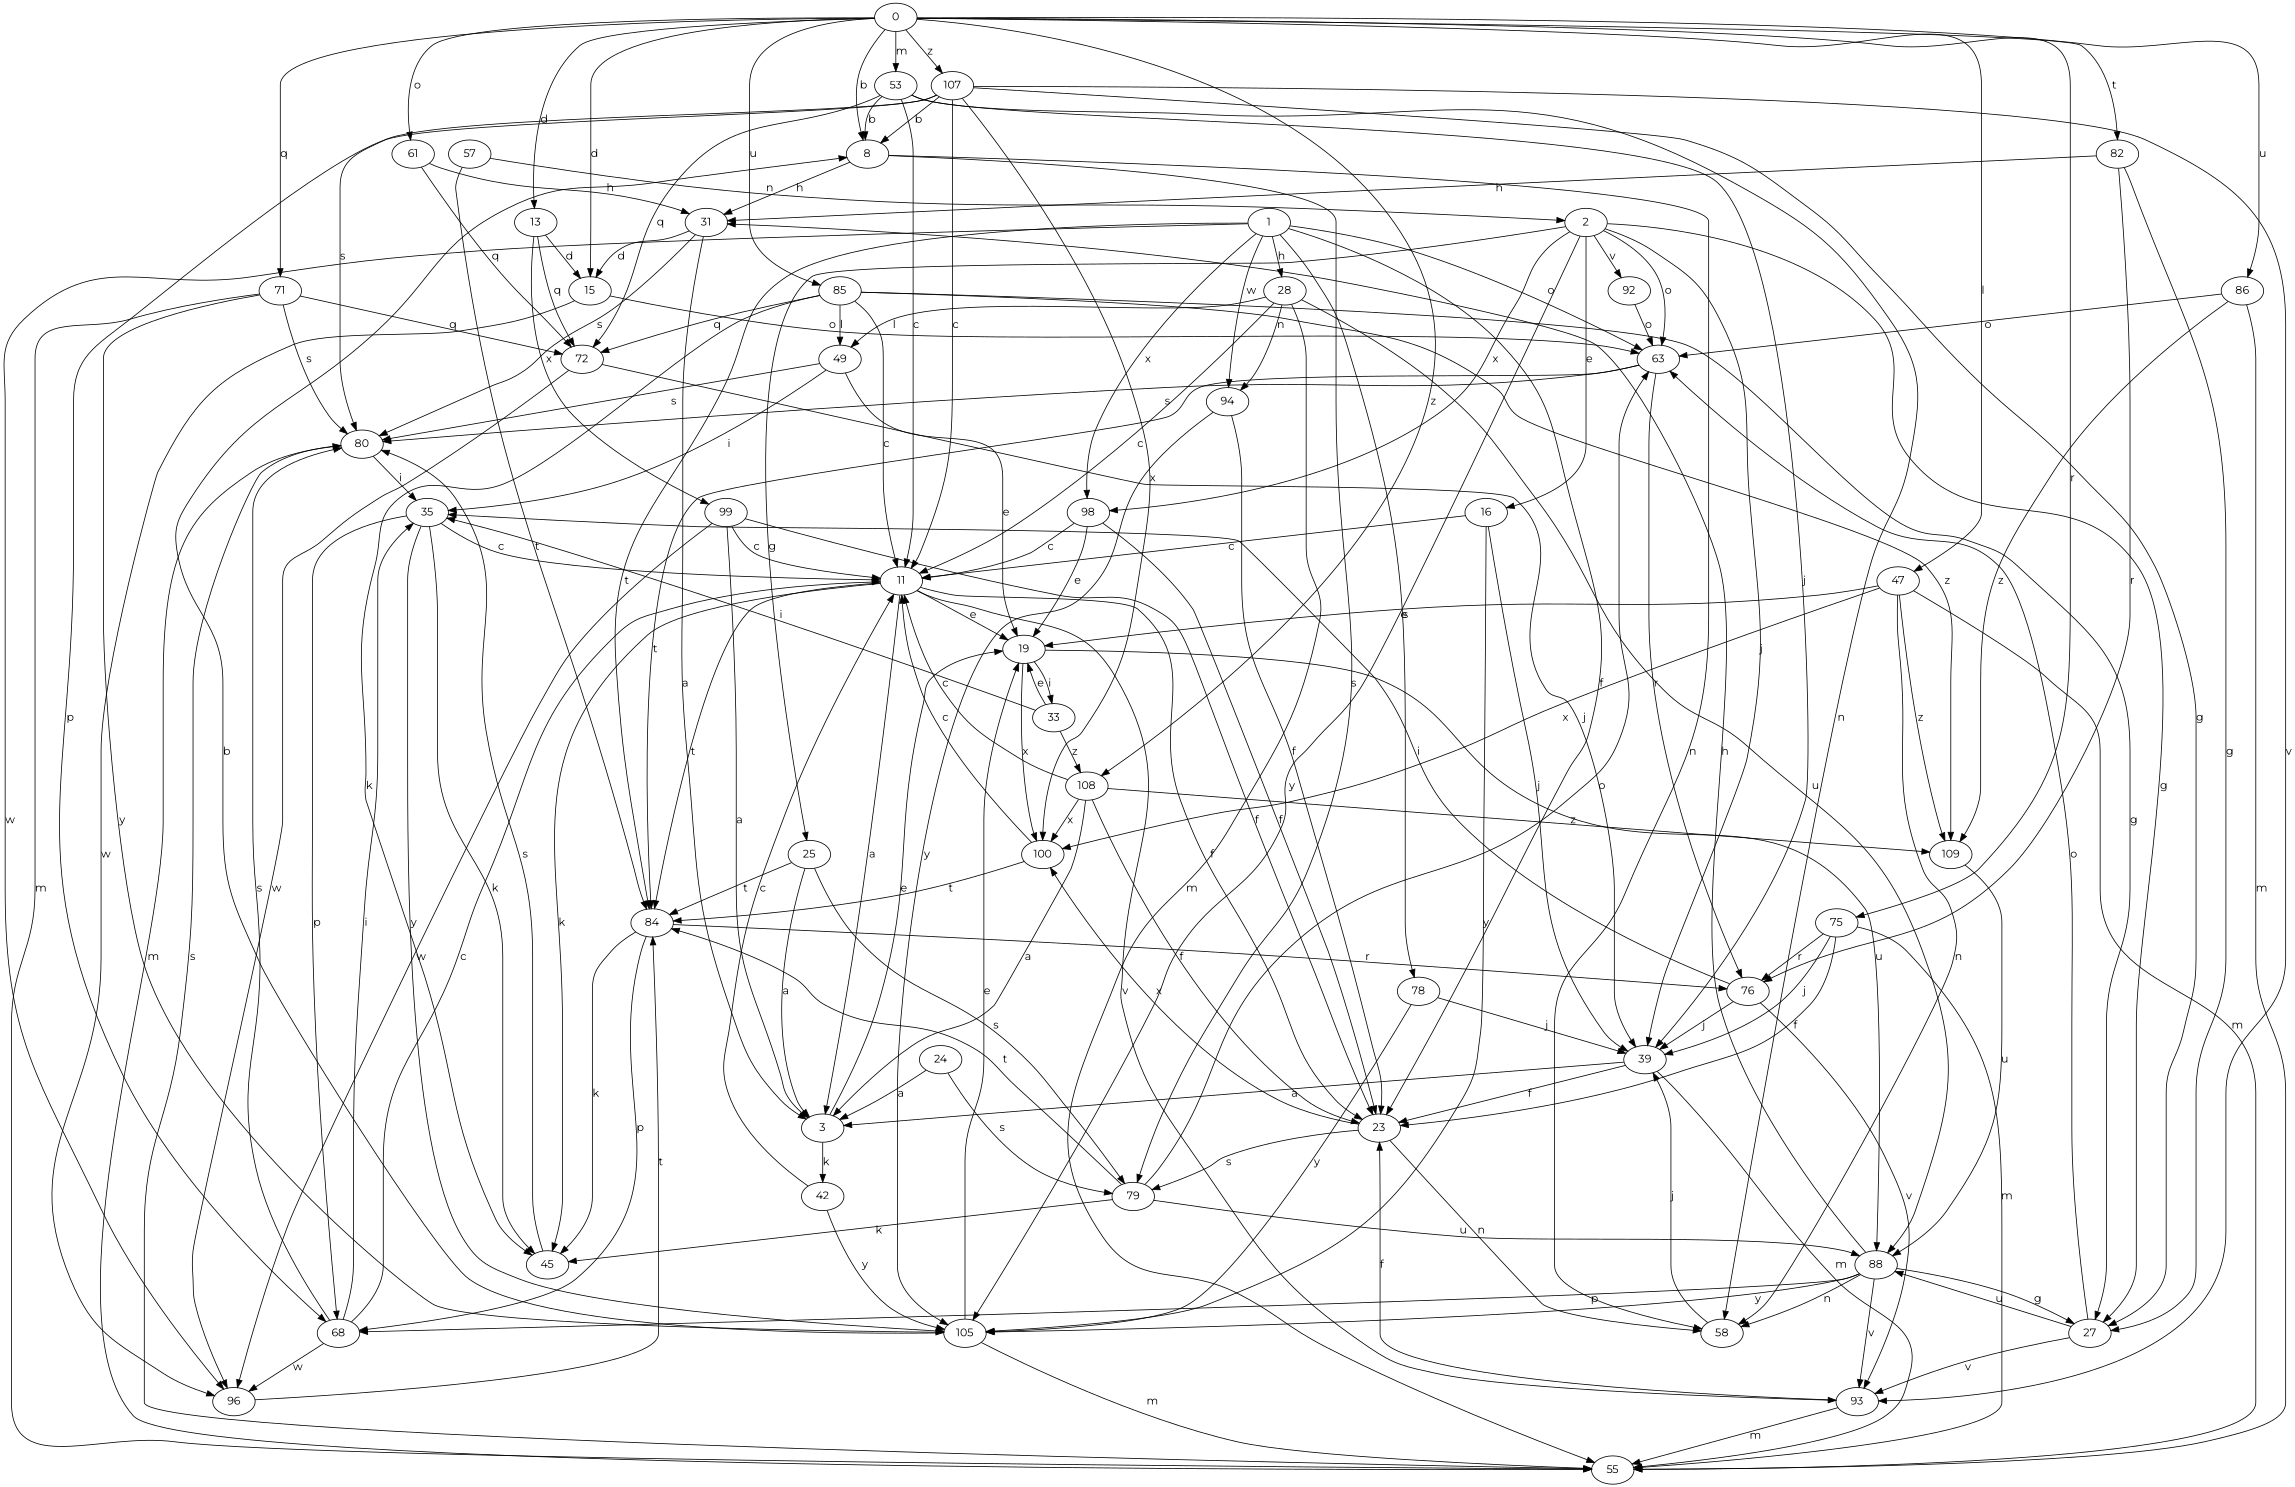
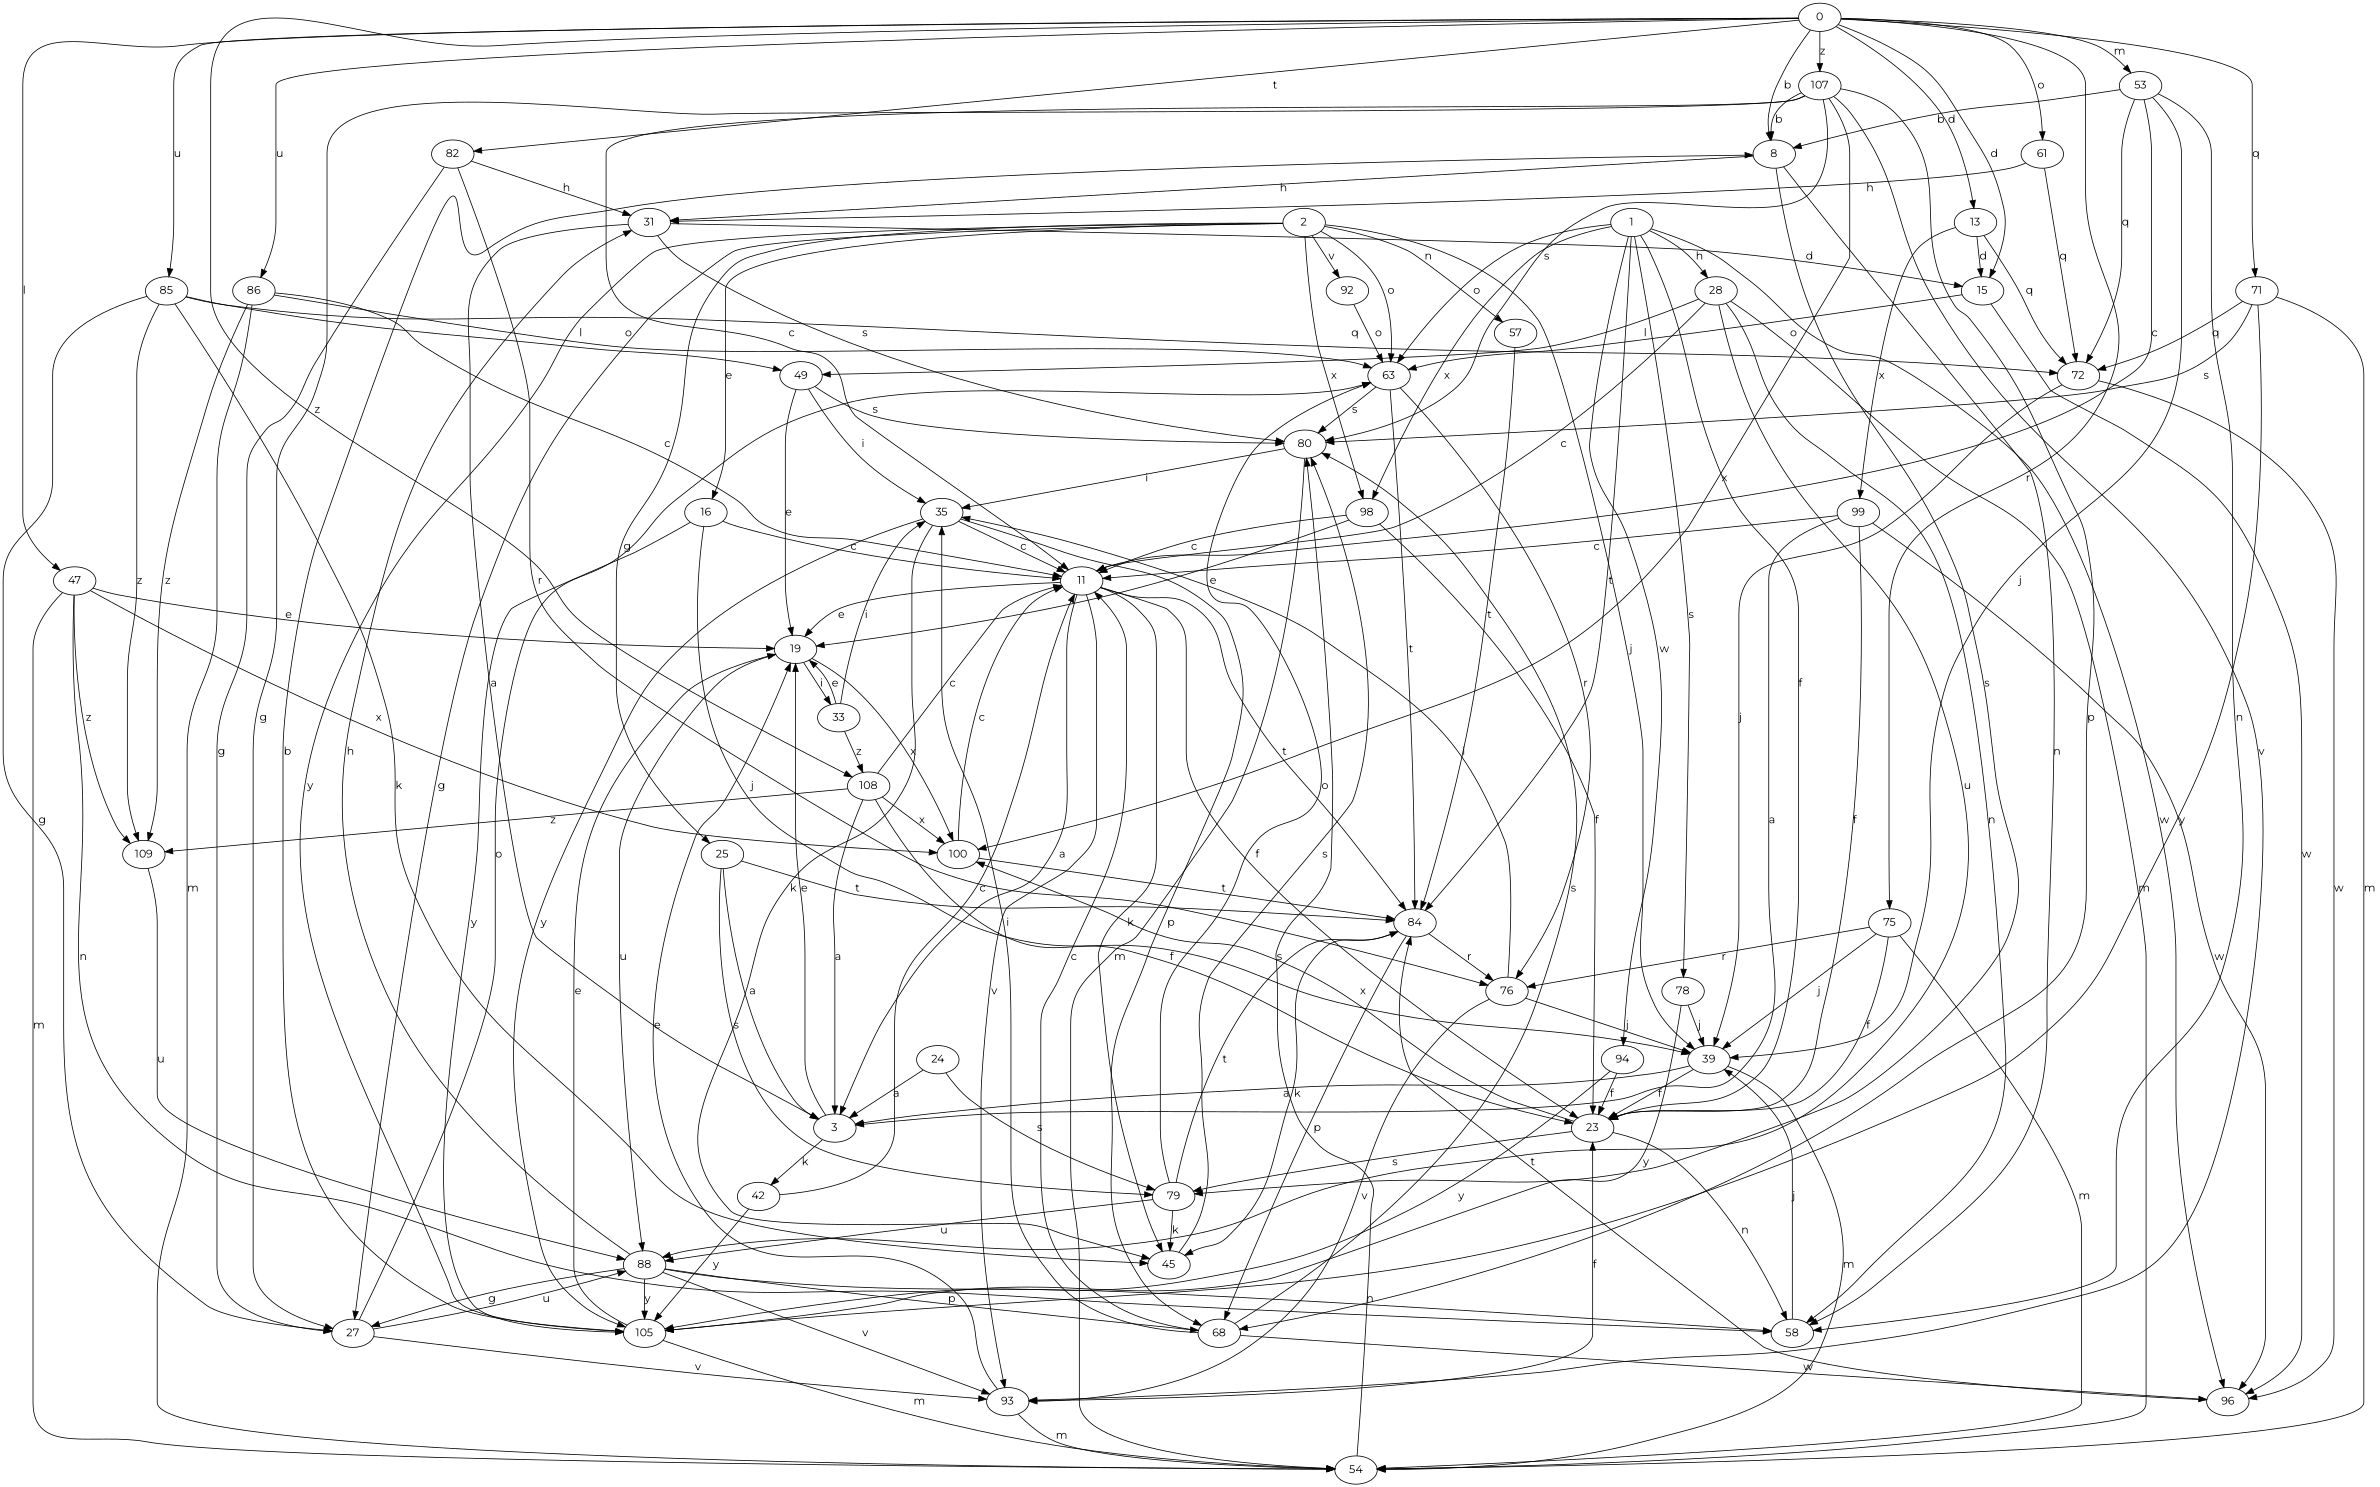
(969, 204) -> (1418, 257)
(1269, 347) -> (1986, 805)
(883, 433) -> (659, 456)
none -> (664, 1121)
(1613, 1470) -> (1356, 1470)
